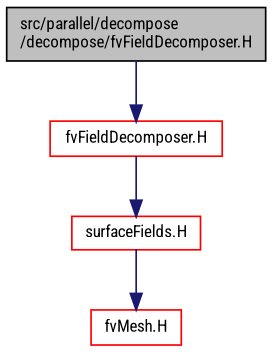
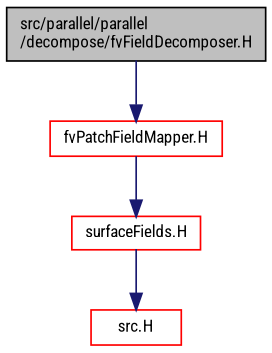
(136, 34) -> (136, 34)
(136, 139) -> (136, 139)
(136, 327) -> (136, 327)
